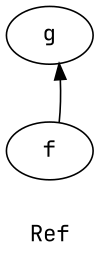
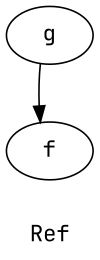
(61, 101) -> (39, 85)
